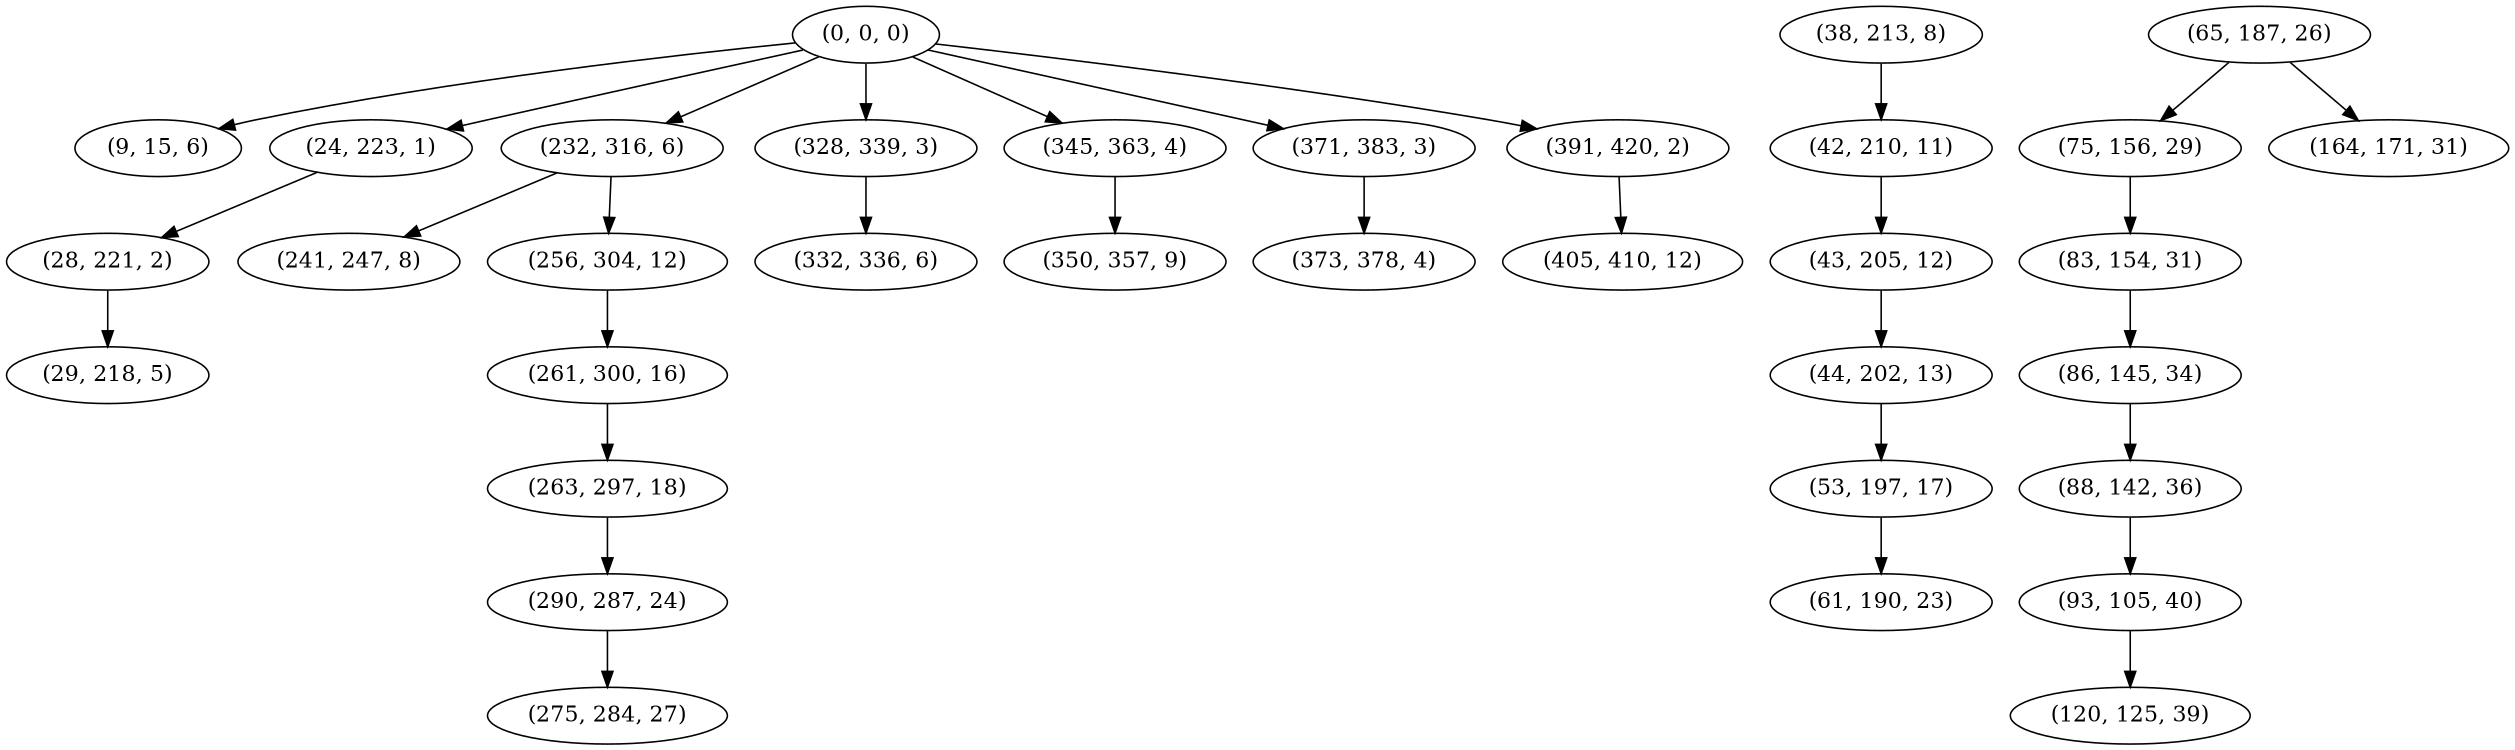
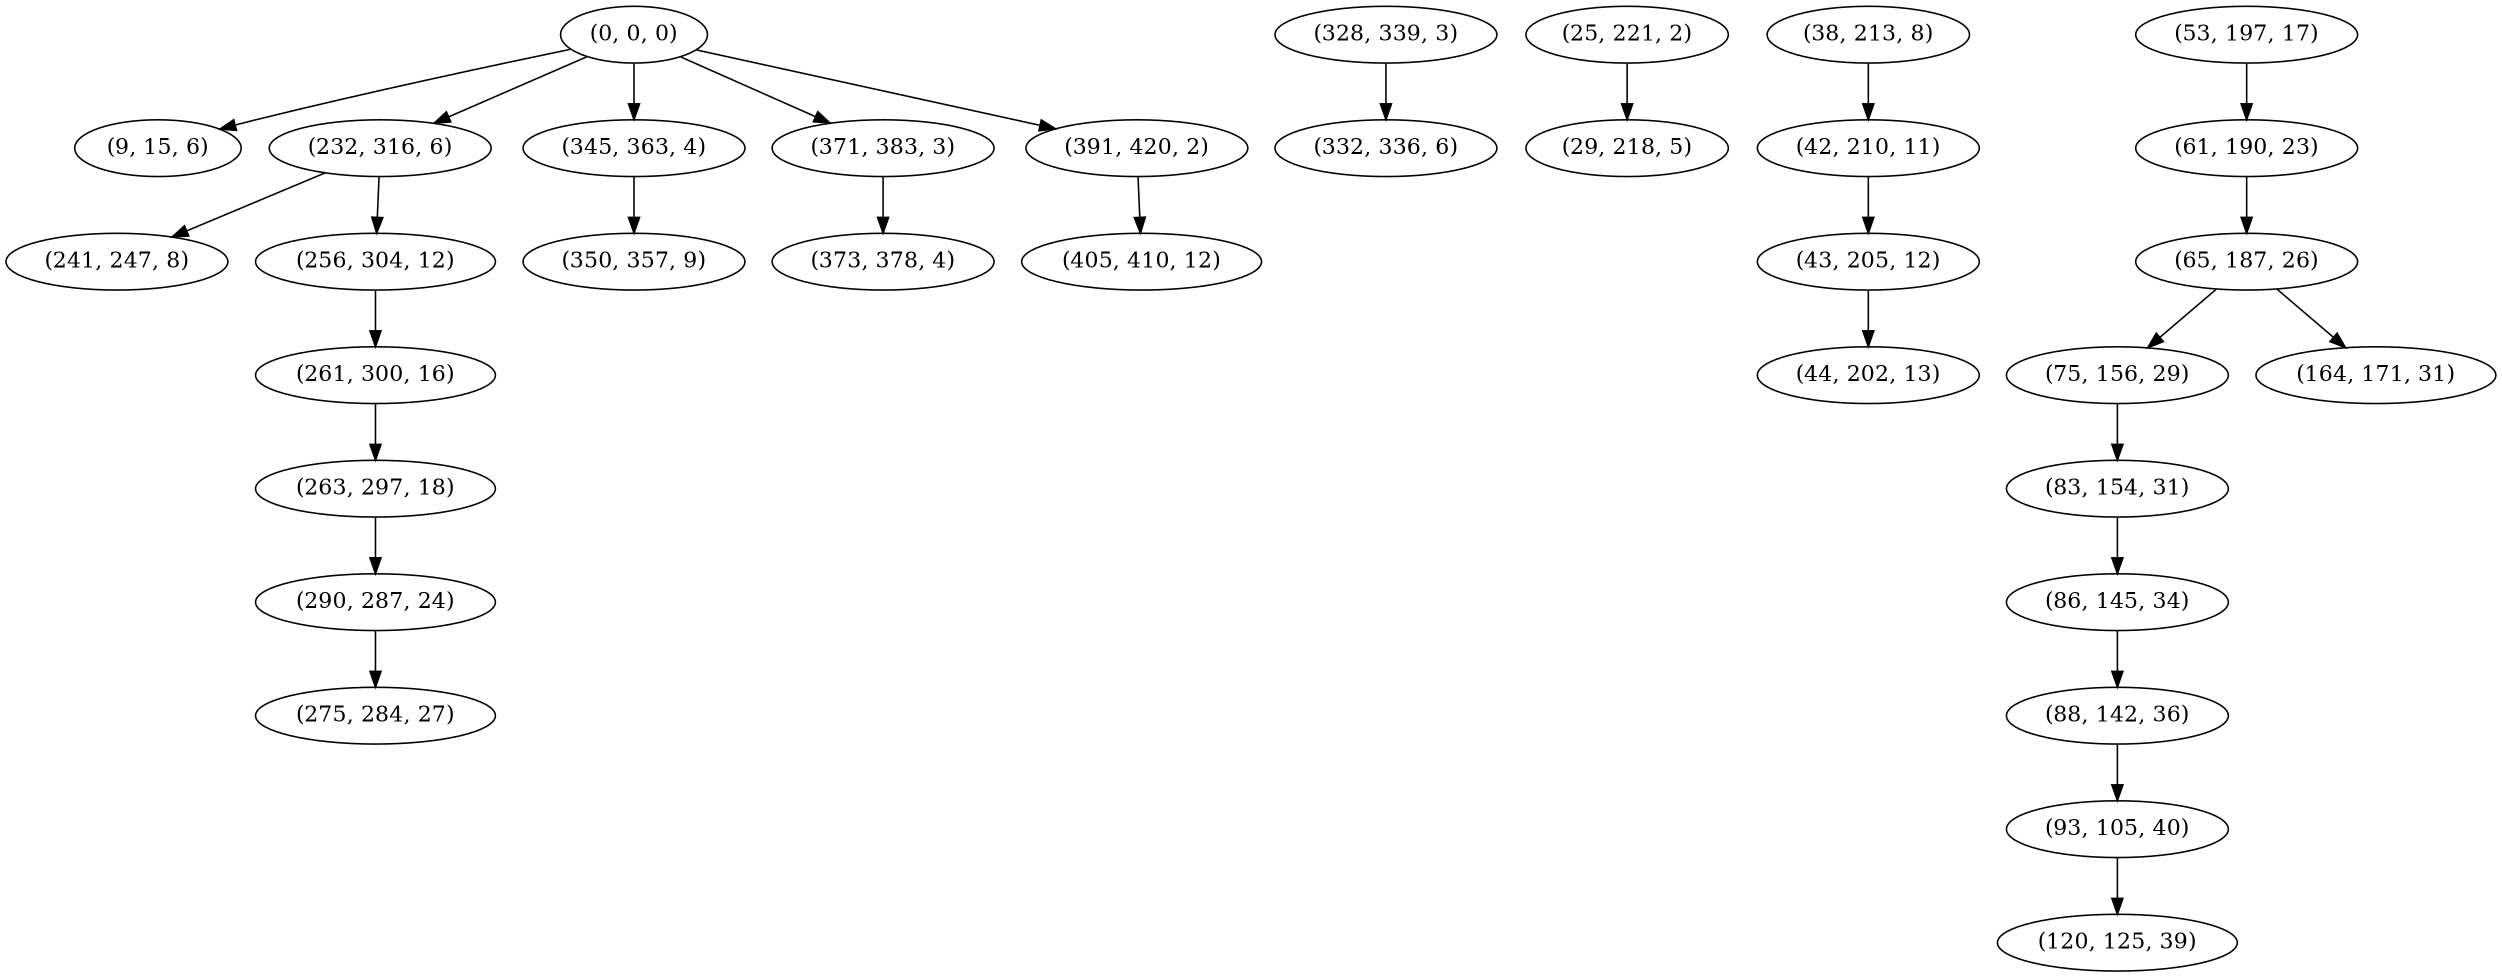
(866, 84) -> none
(371, 148) -> none
none -> (2247, 197)
(108, 262) -> (1627, 35)
(1881, 424) -> none
